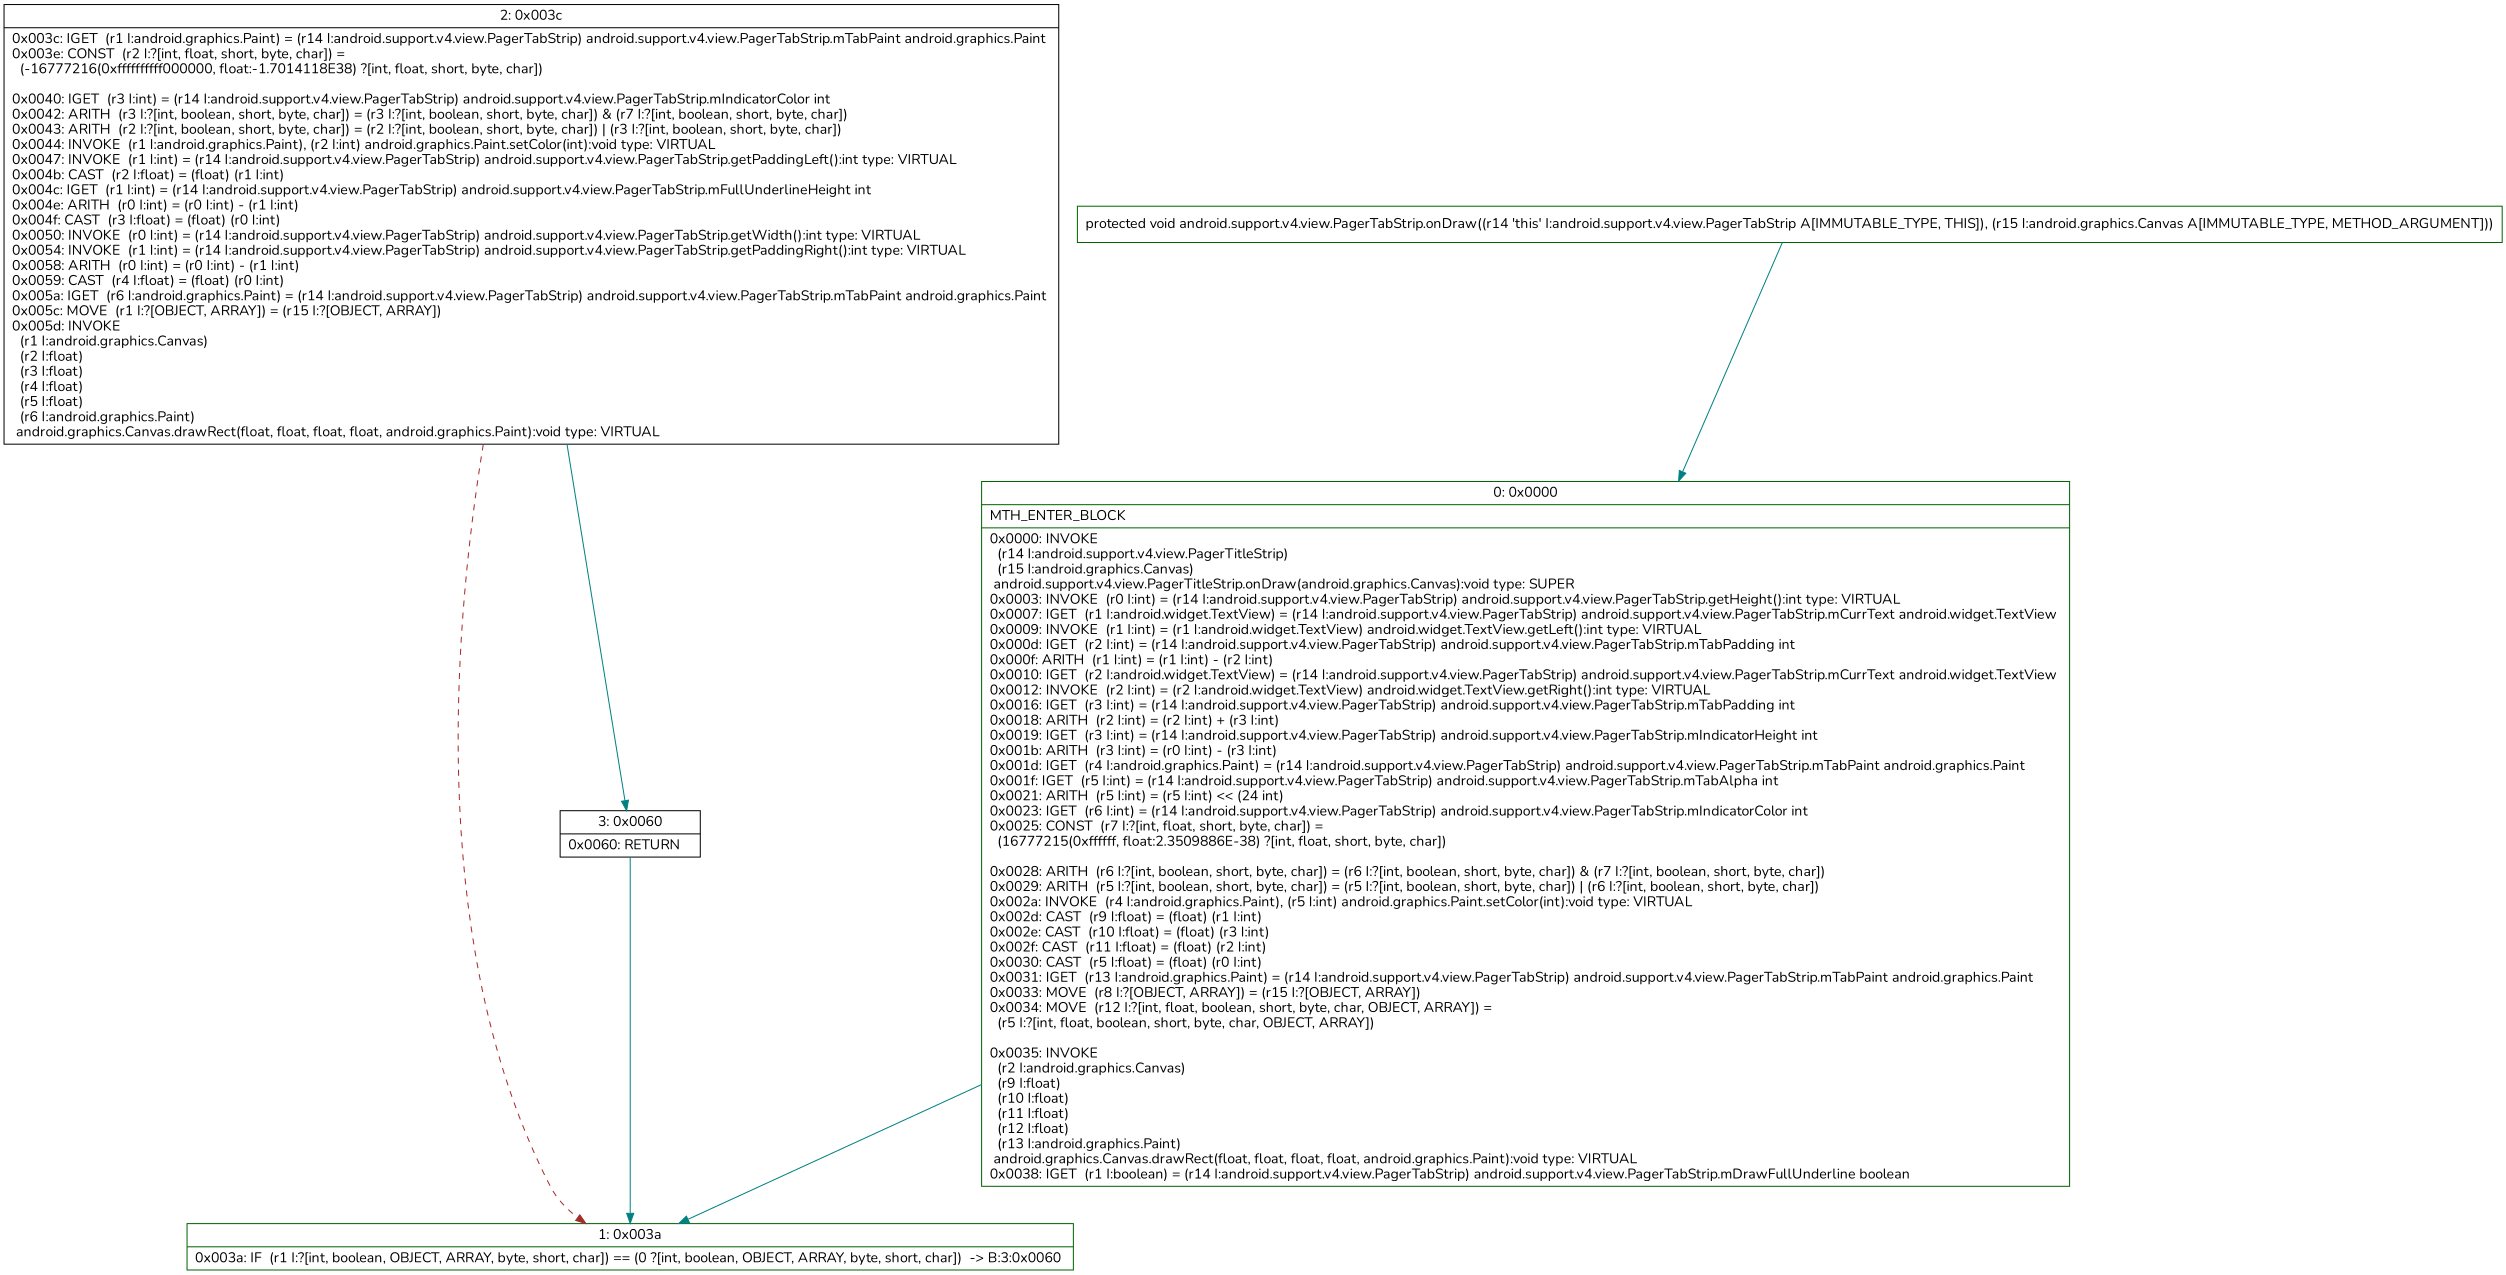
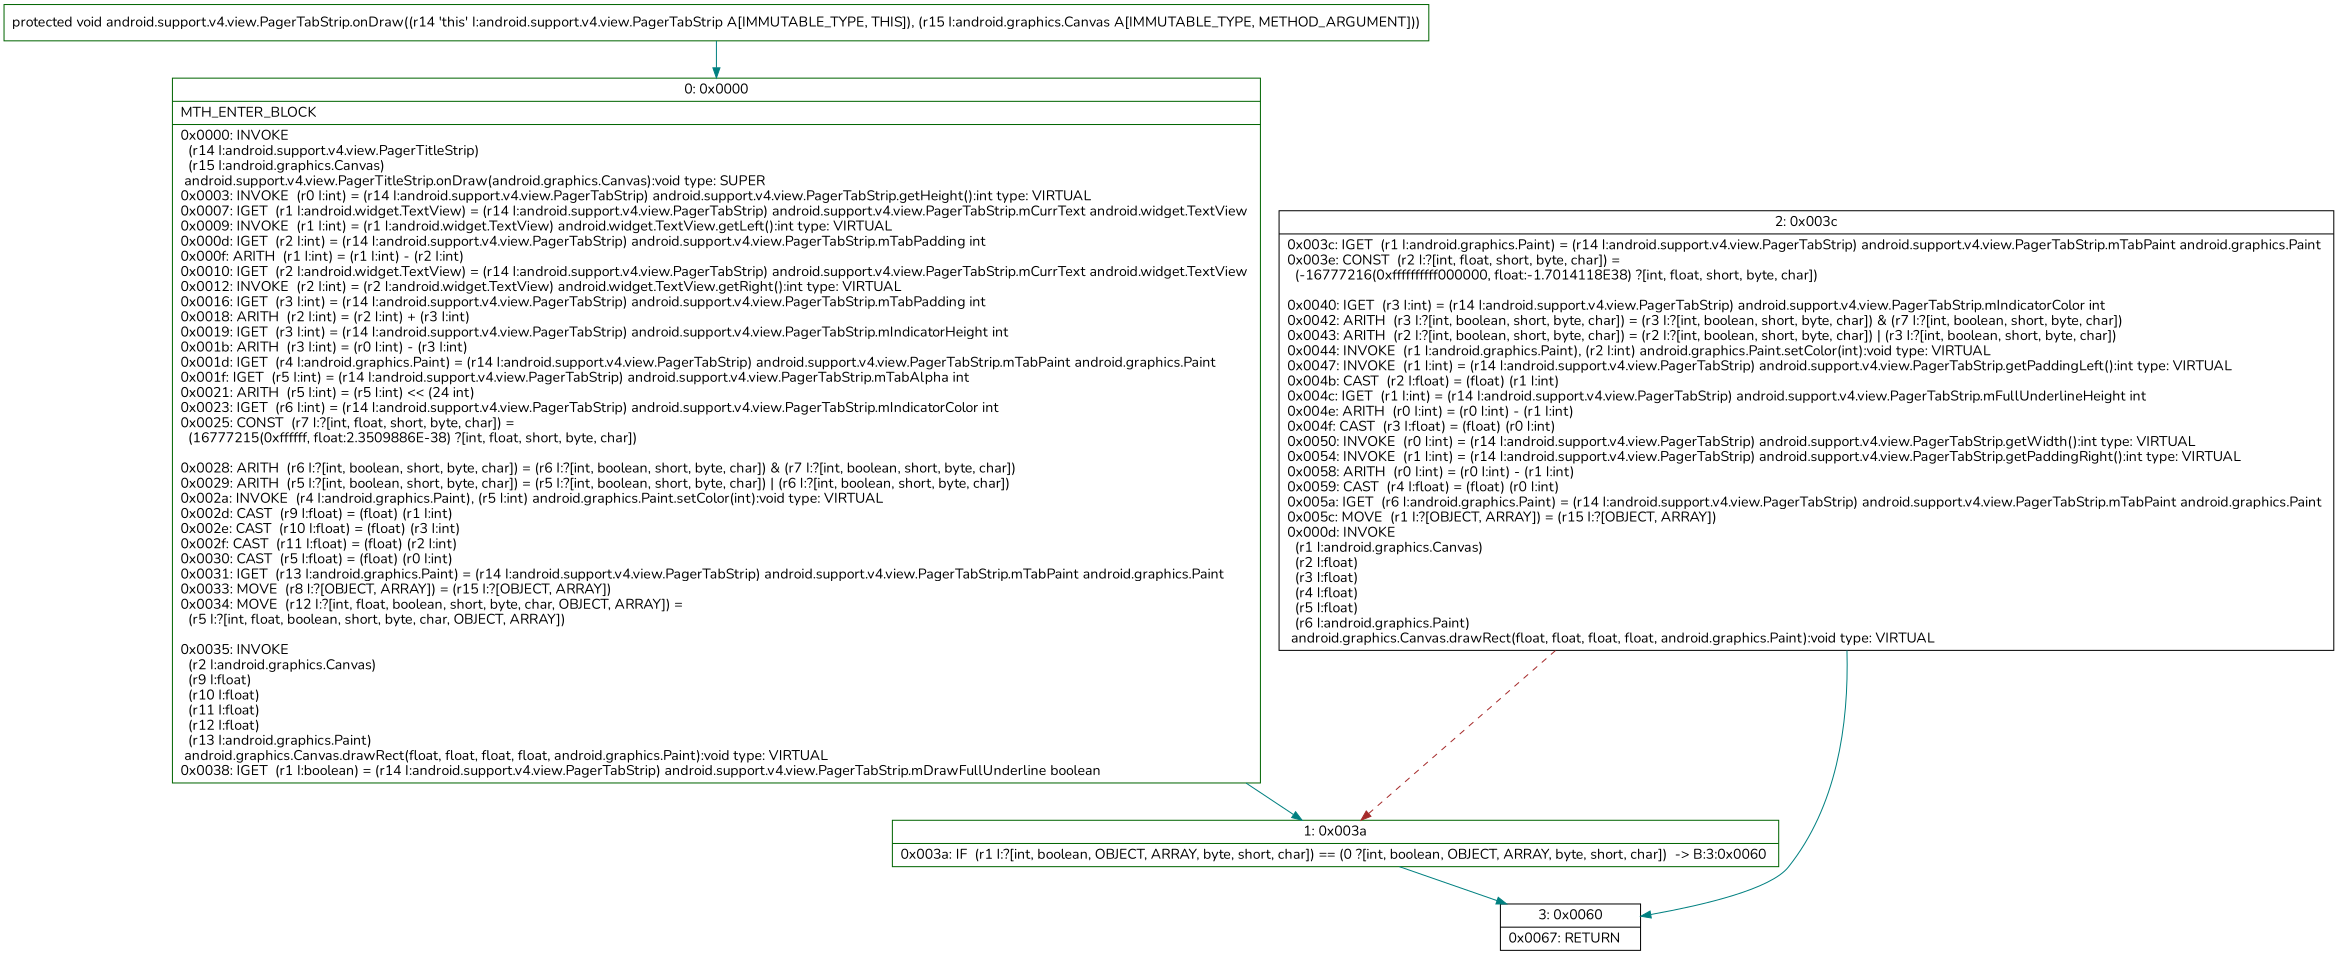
(70, 326) -> (1345, 532)
(630, 845) -> (1570, 938)
(630, 1035) -> (1448, 884)
